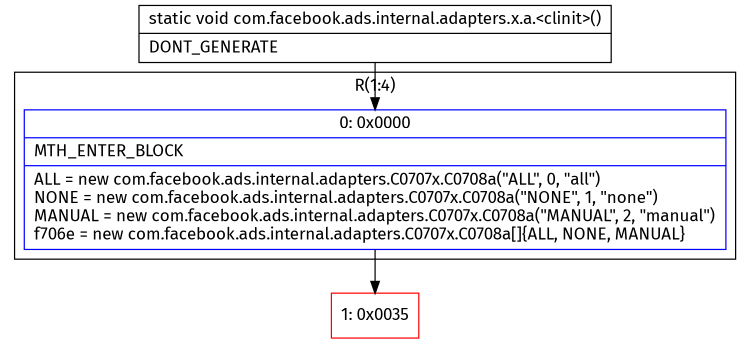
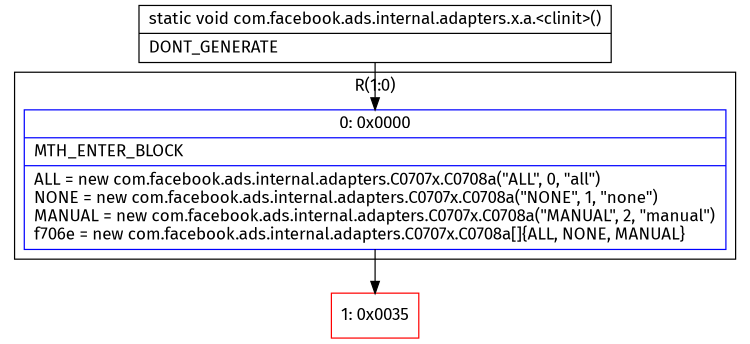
(375, 86) -> (375, 86)
